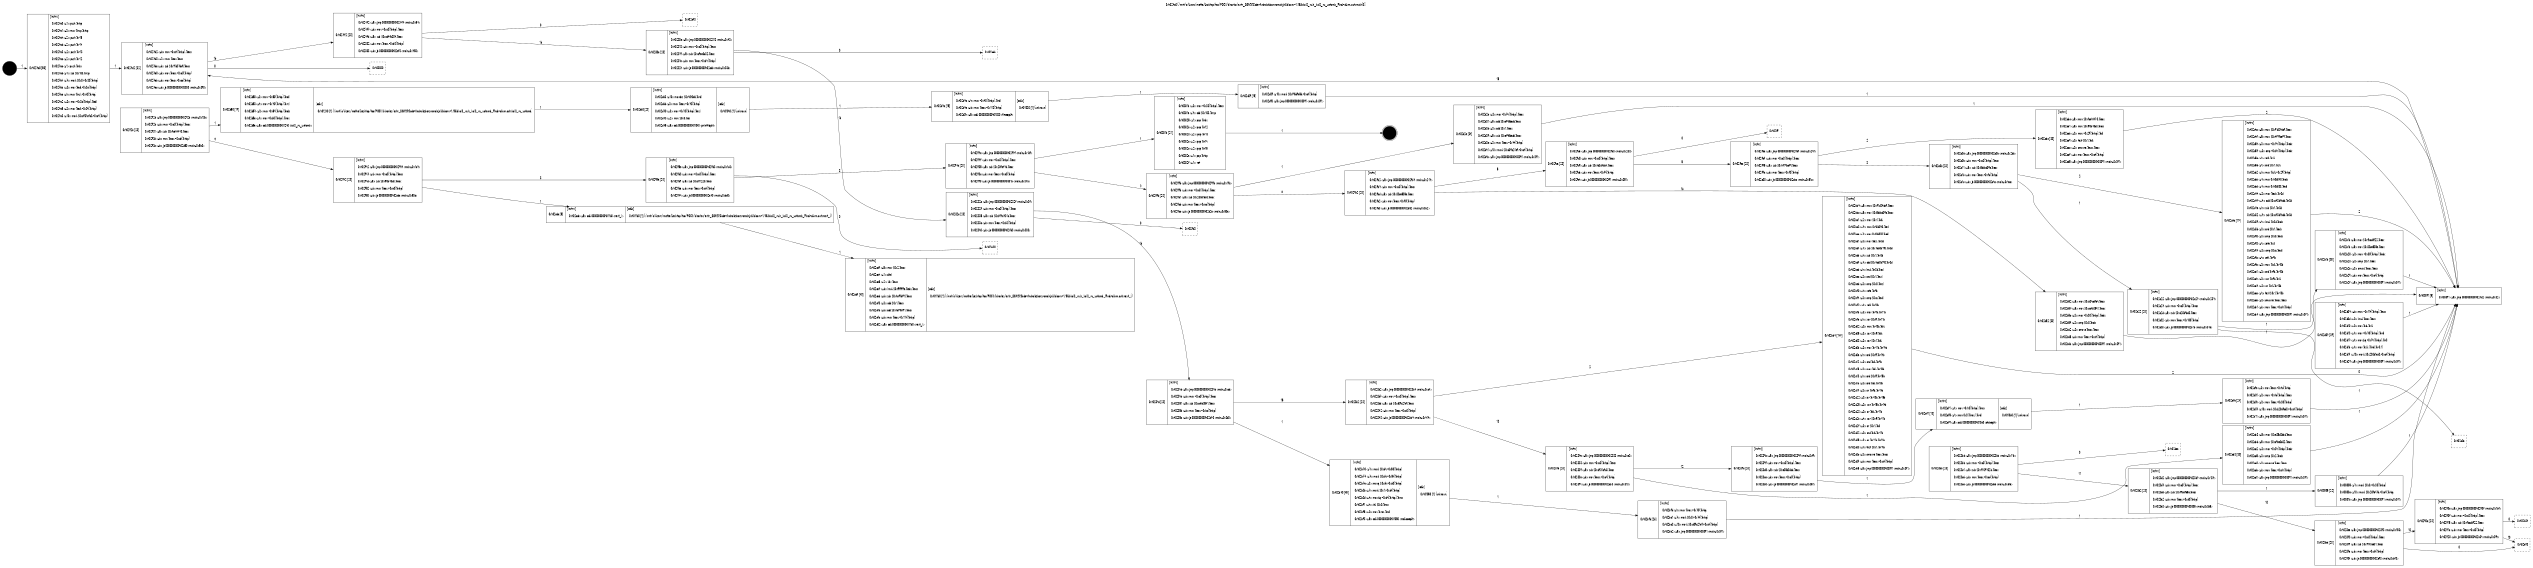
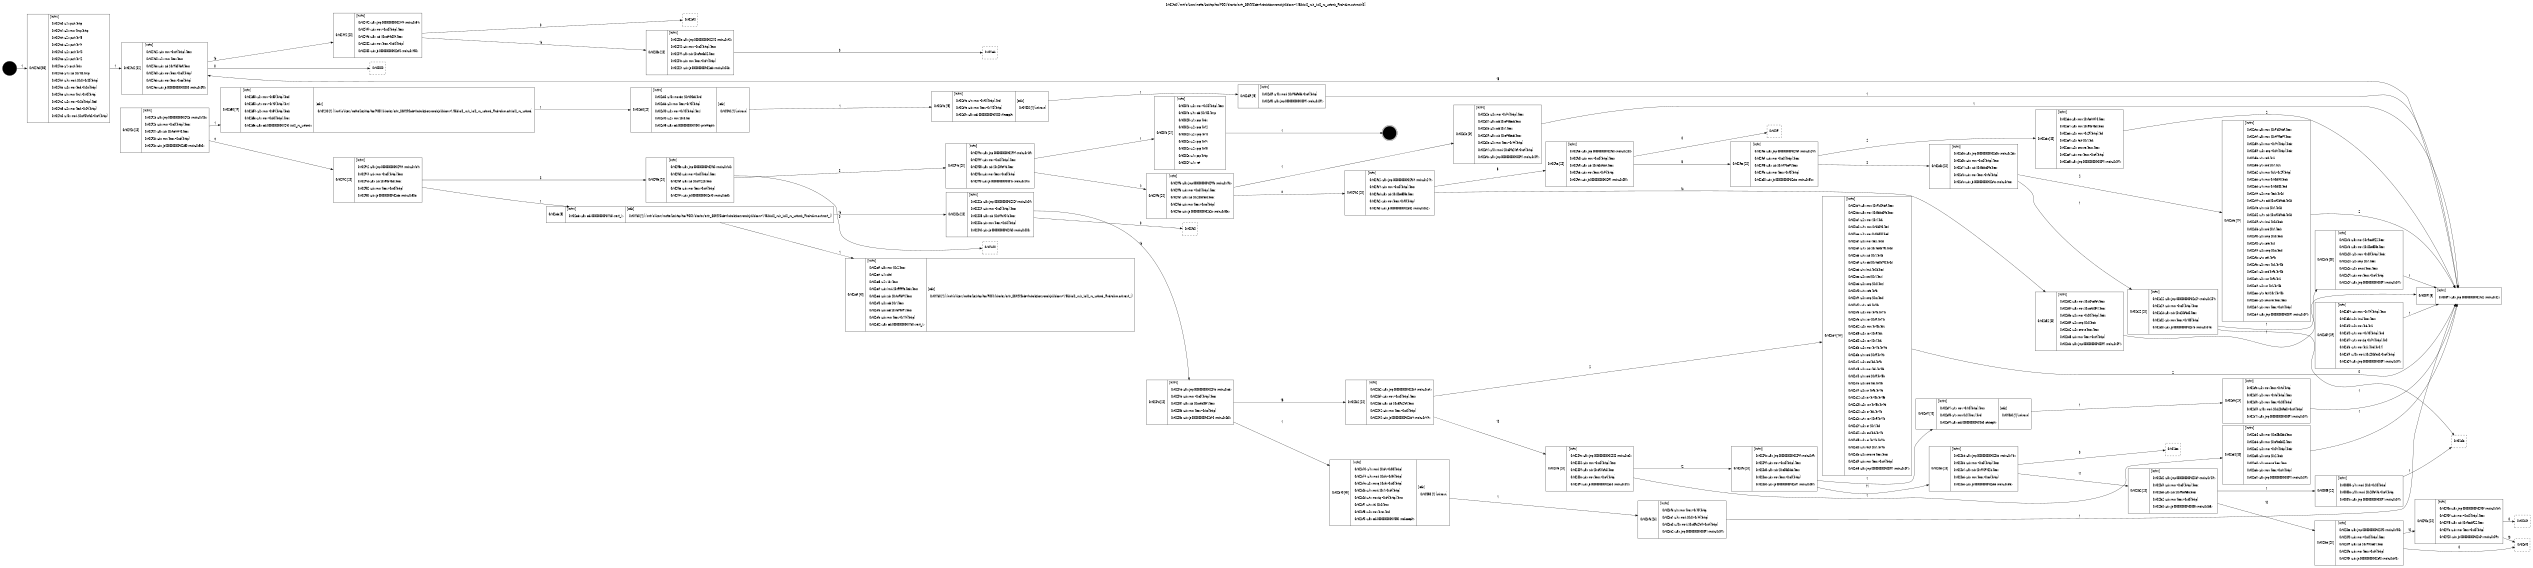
(839, 136) -> (889, 215)
(2431, 398) -> (2427, 464)
none -> (1872, 493)
